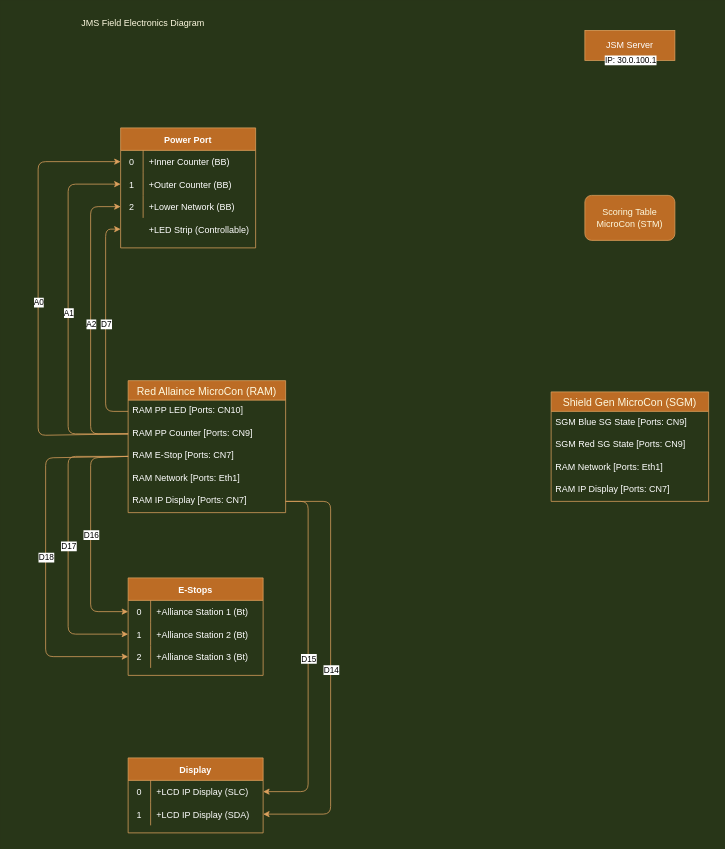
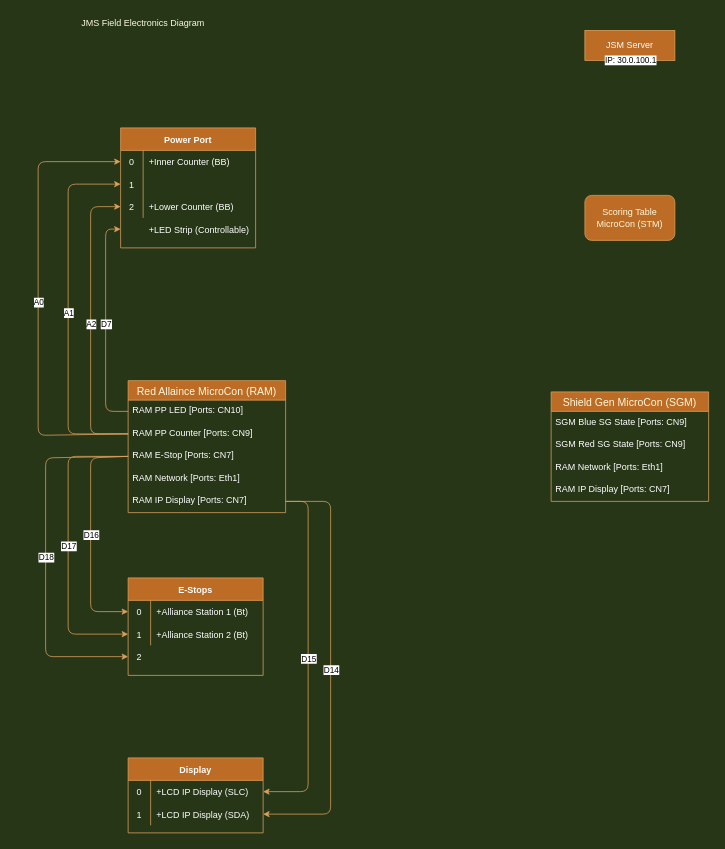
(199, 184) -> none
(194, 207) -> (194, 207)
(207, 657) -> none
